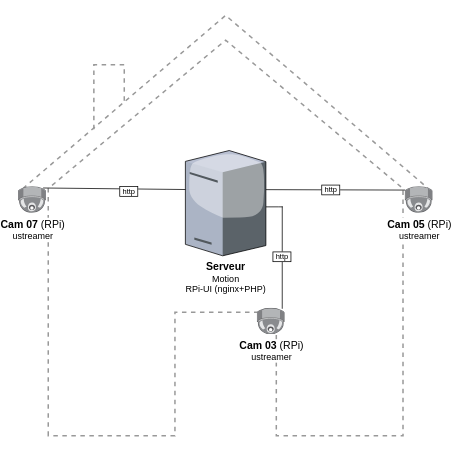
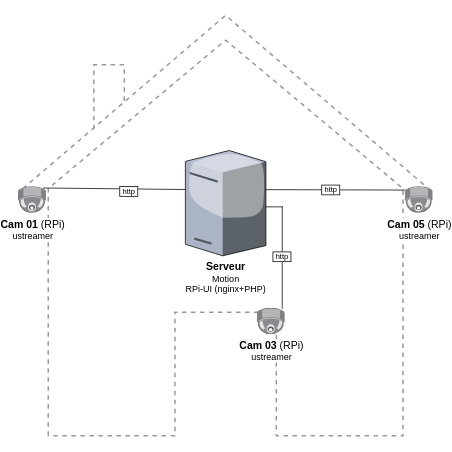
(33, 229) -> (33, 229)
